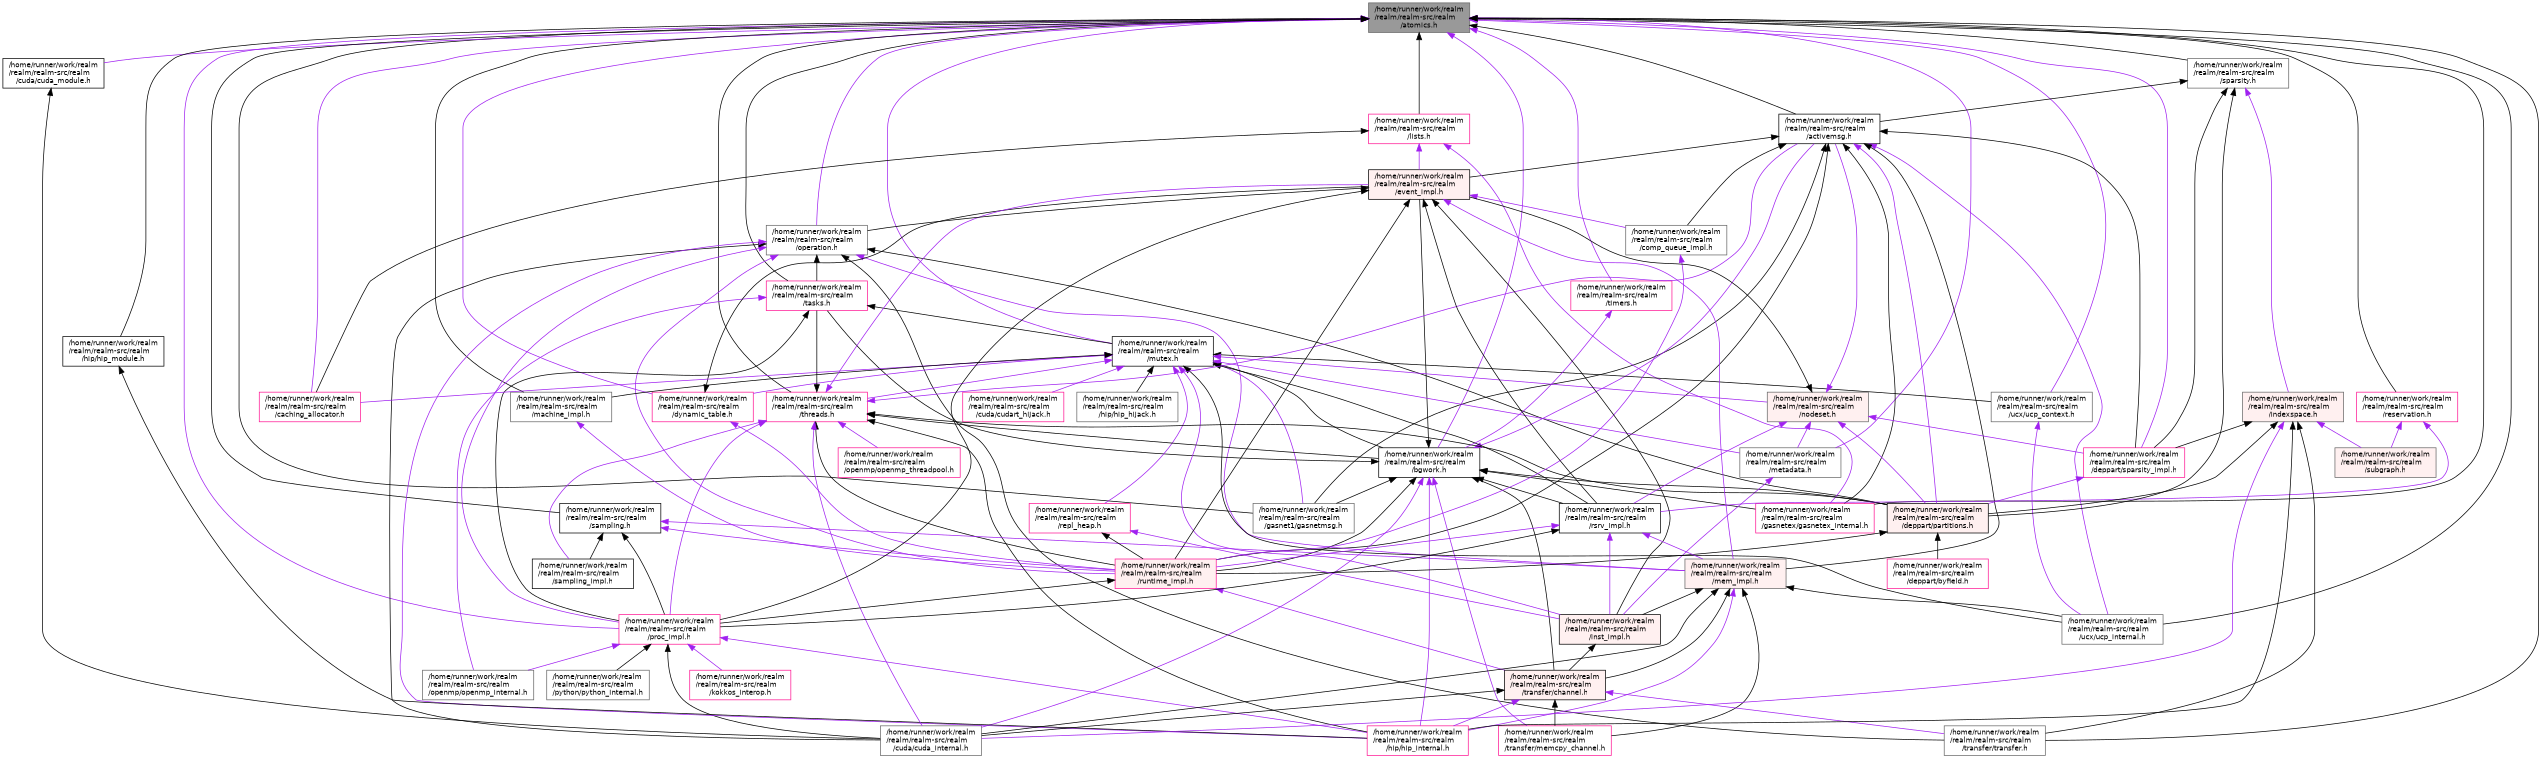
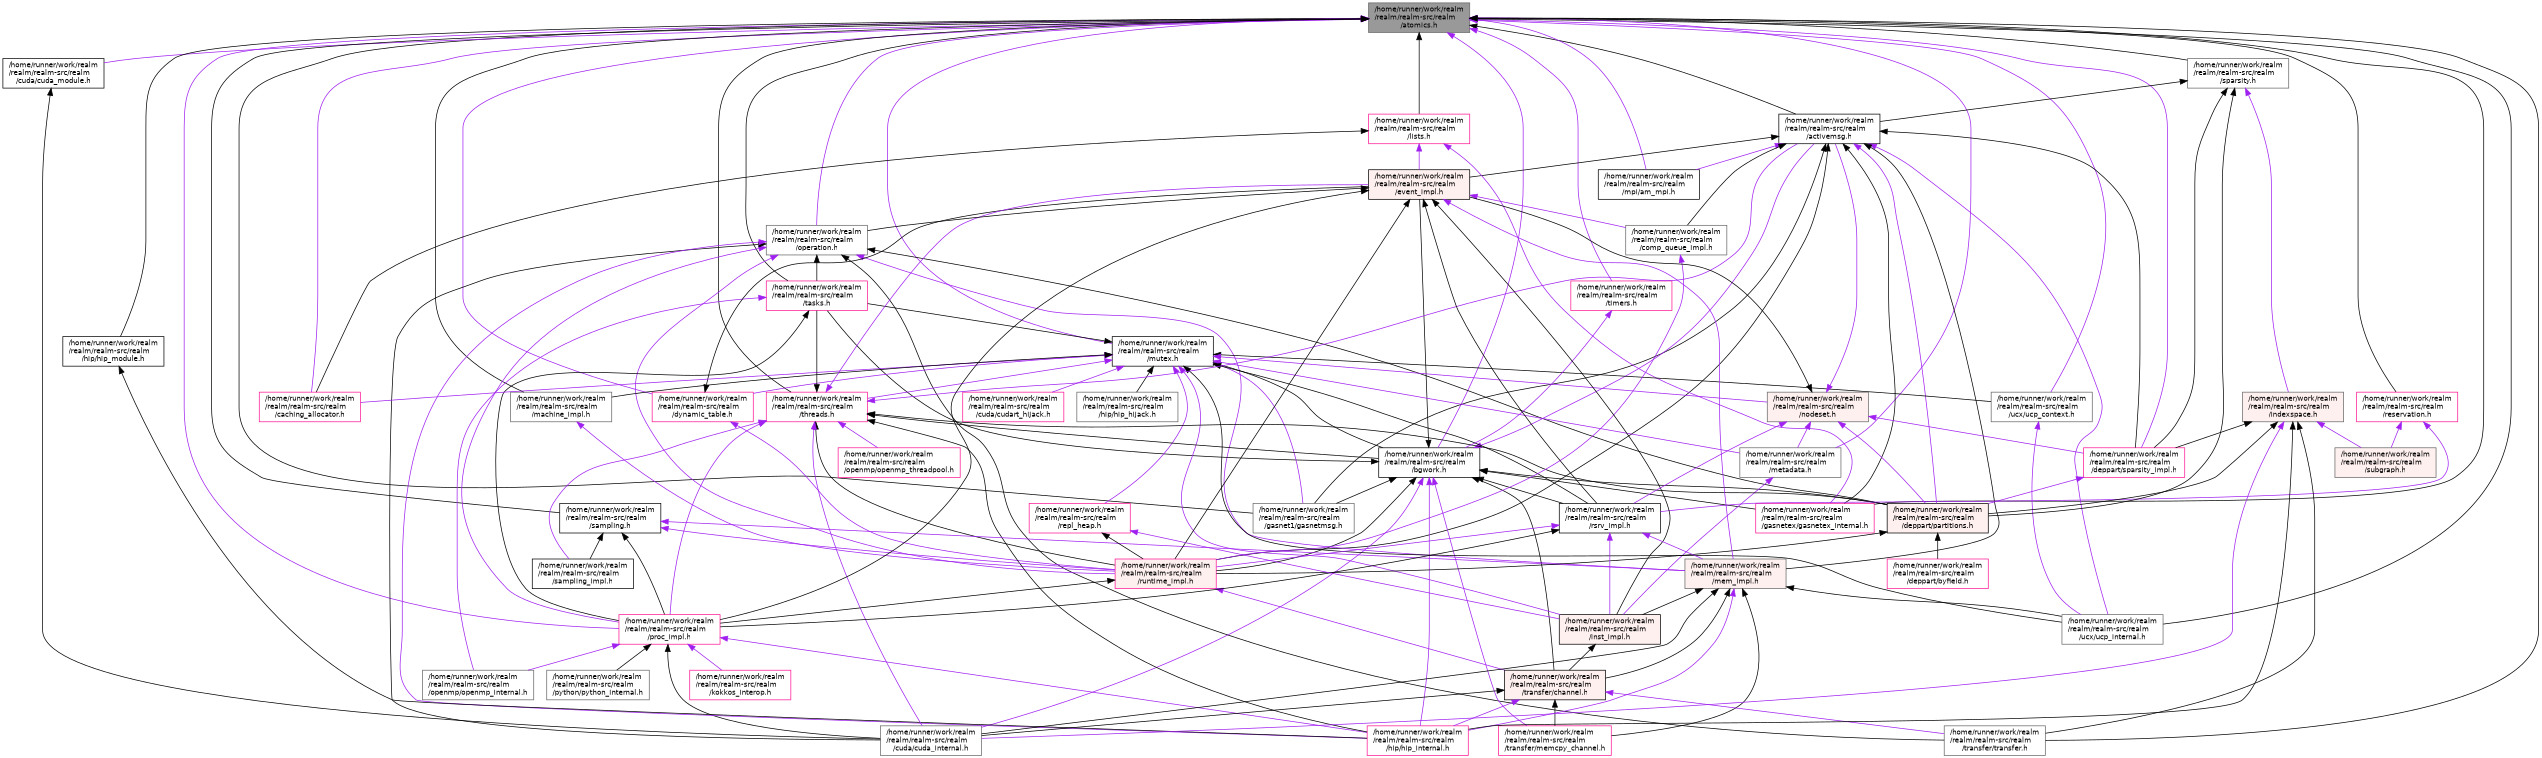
none -> (1649, 185)
(993, 325) -> (986, 322)
